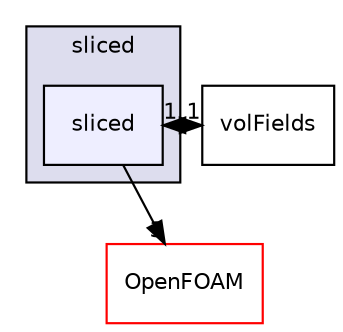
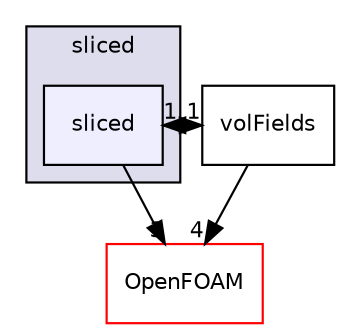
none -> (232, 195)
